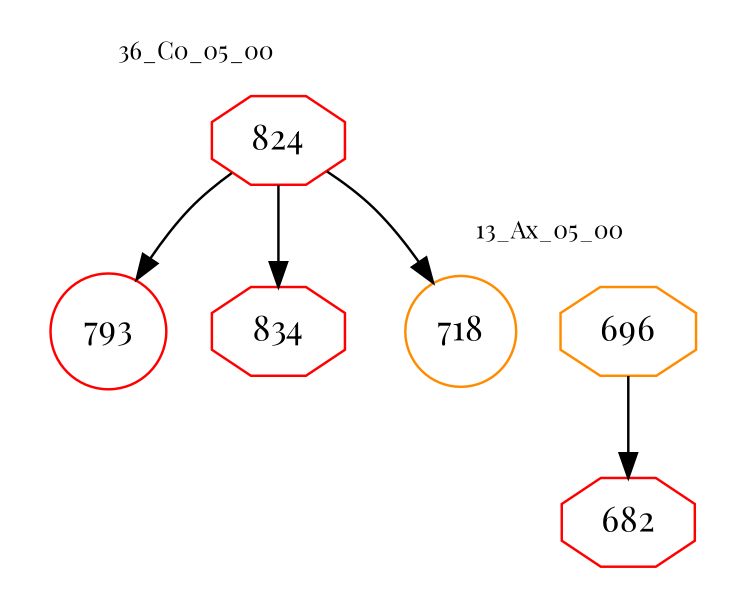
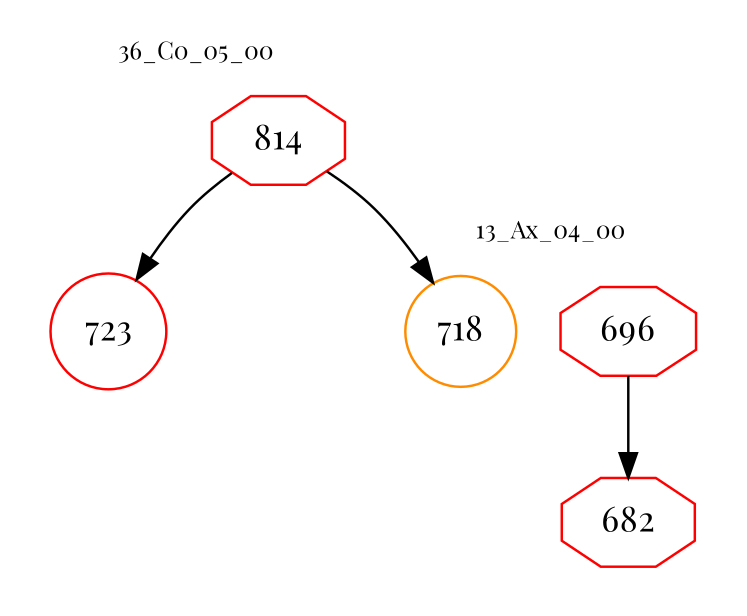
(278, 140) -> (278, 140)
(551, 232) -> (551, 232)
(108, 331) -> (108, 331)
(278, 331) -> none
(628, 331) -> (628, 331)
